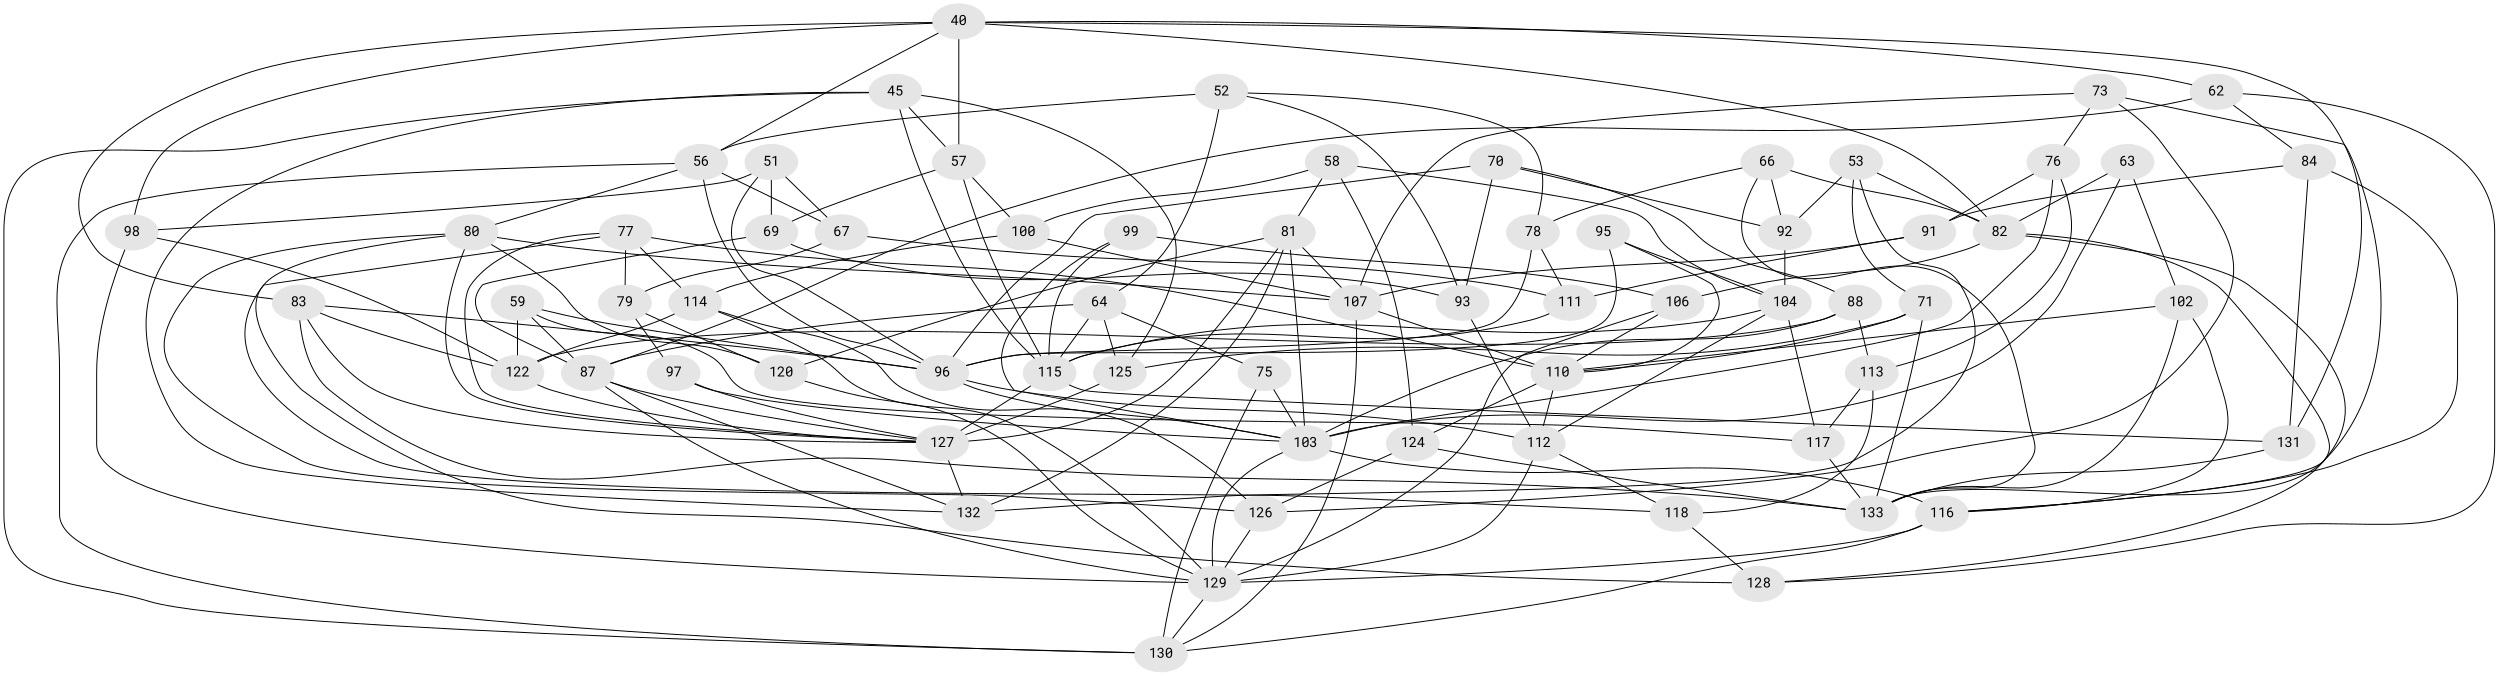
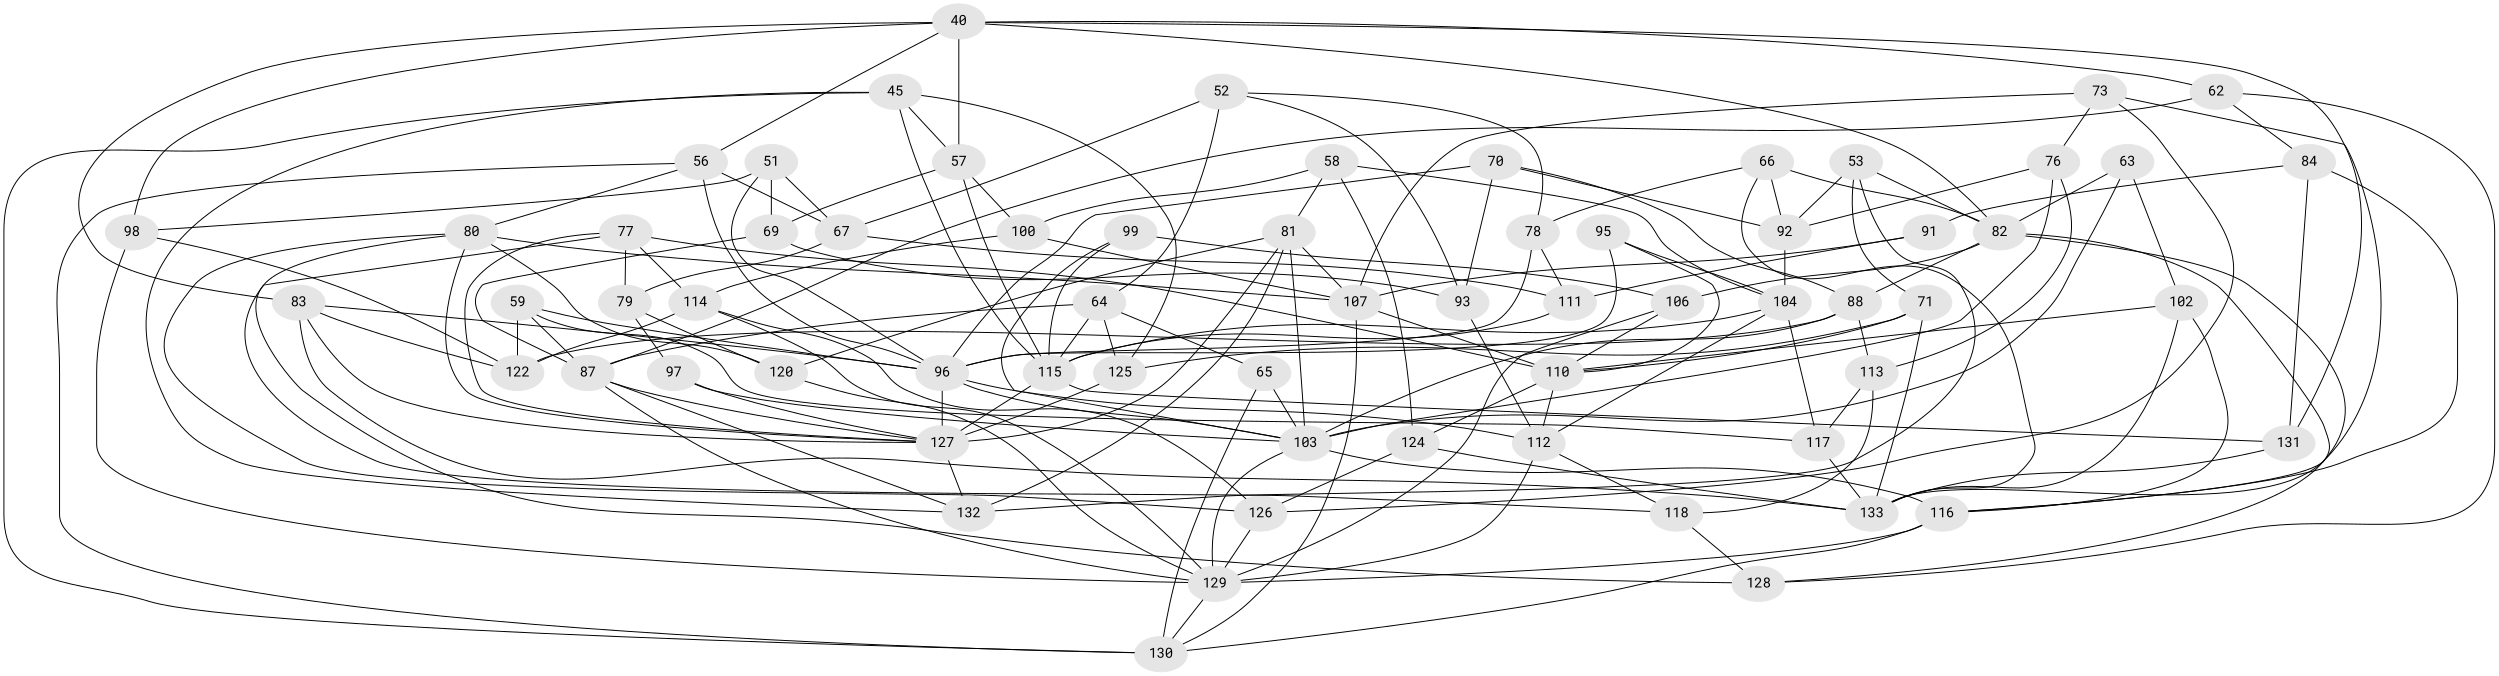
(969, 112) -> (1033, 165)
(1991, 197) -> (1936, 193)
none -> (1915, 274)
(1264, 373) -> (1264, 373)
(696, 421) -> (942, 408)
